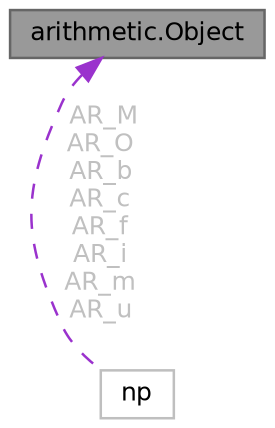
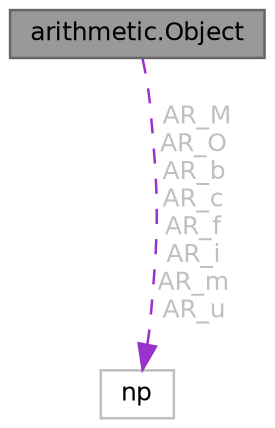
(32, 227) -> (157, 201)
